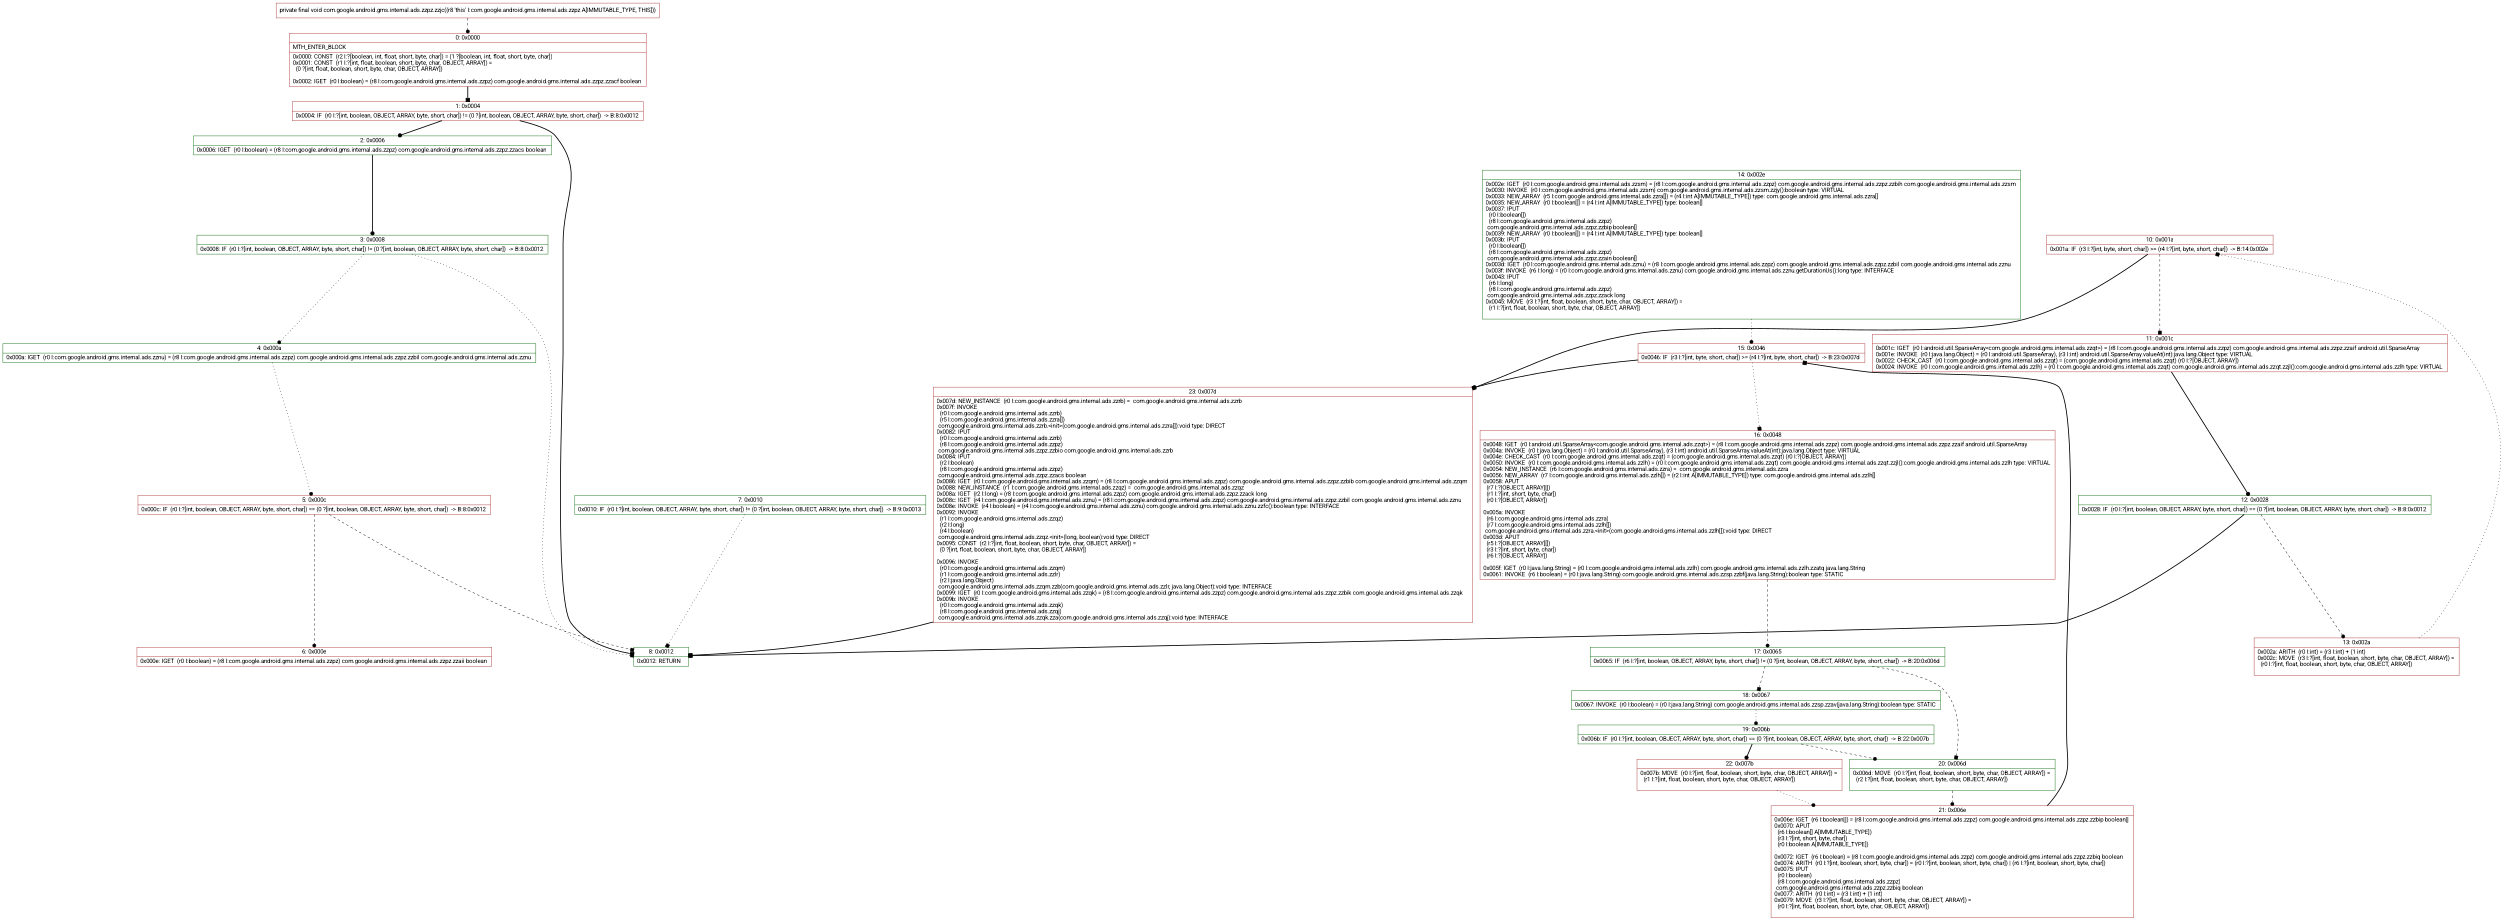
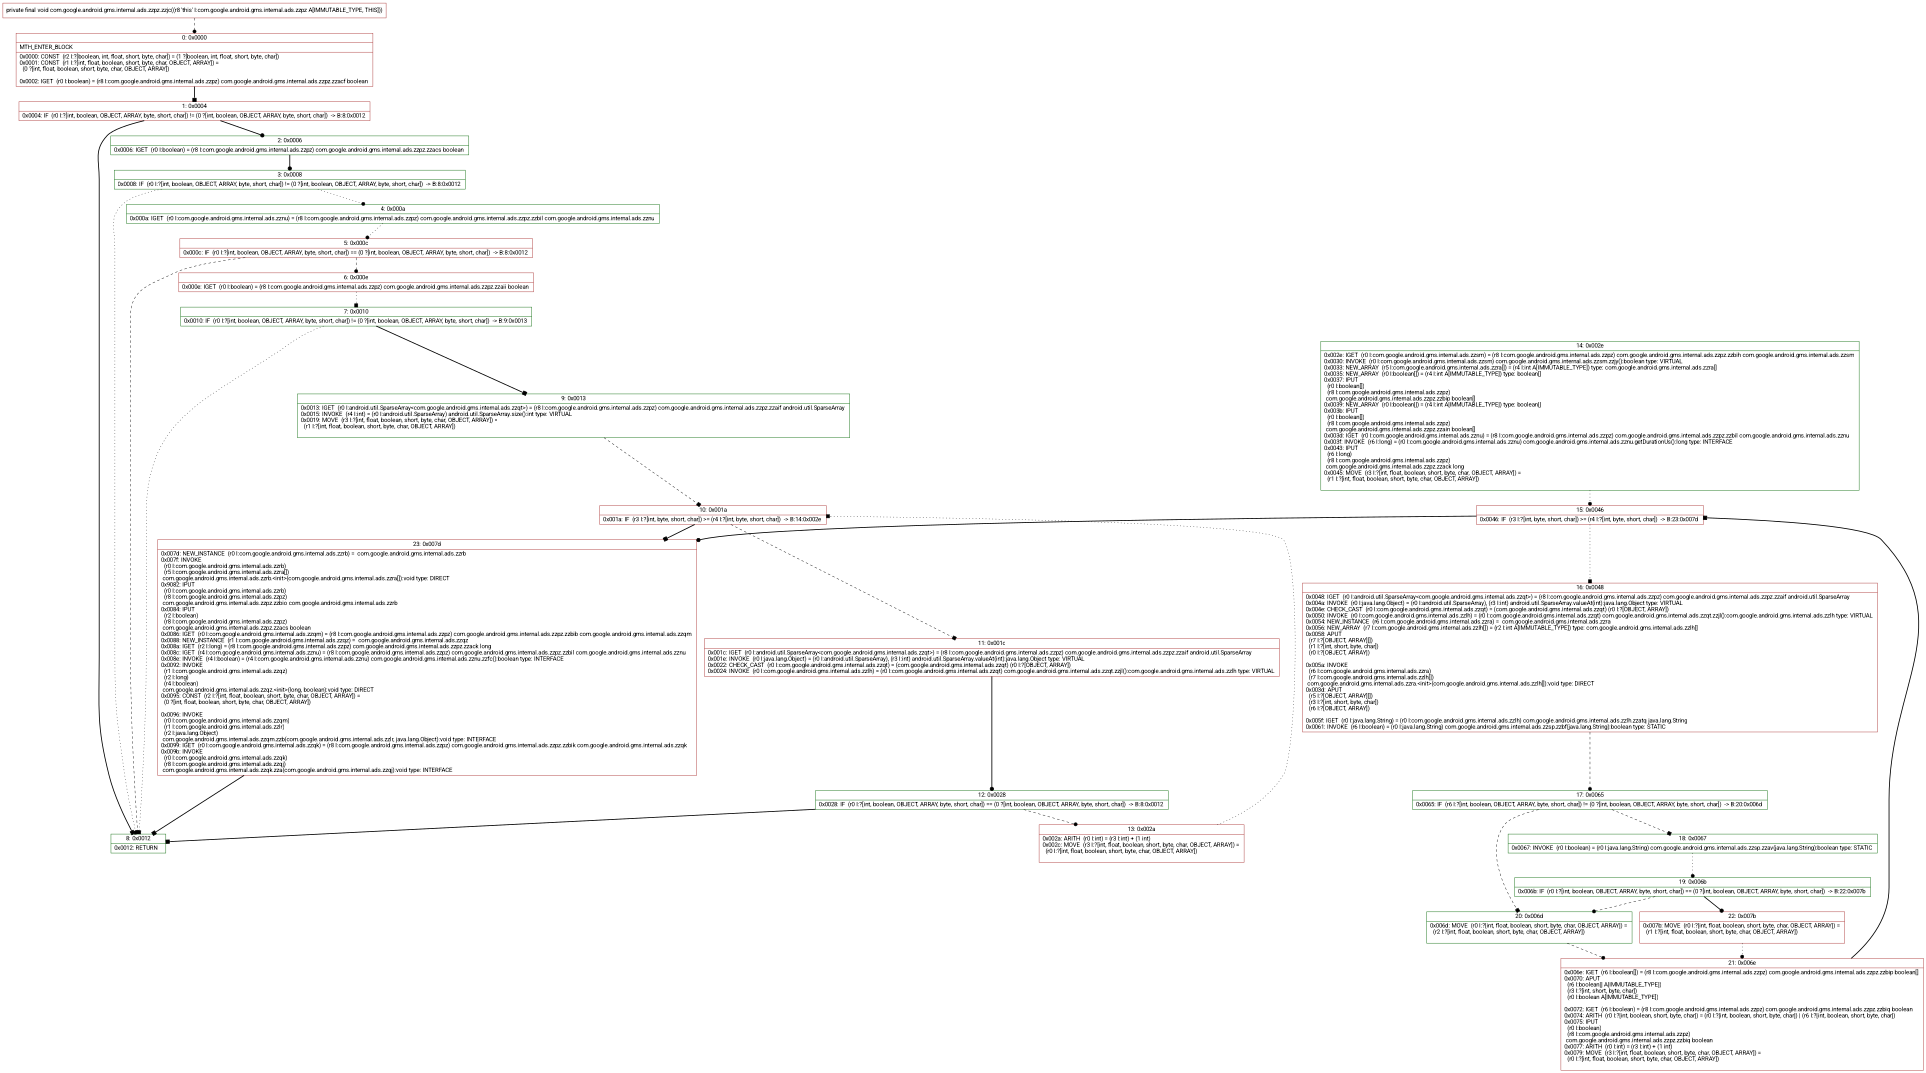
none -> (356, 297)
none -> (574, 416)
(955, 432) -> (179, 585)
